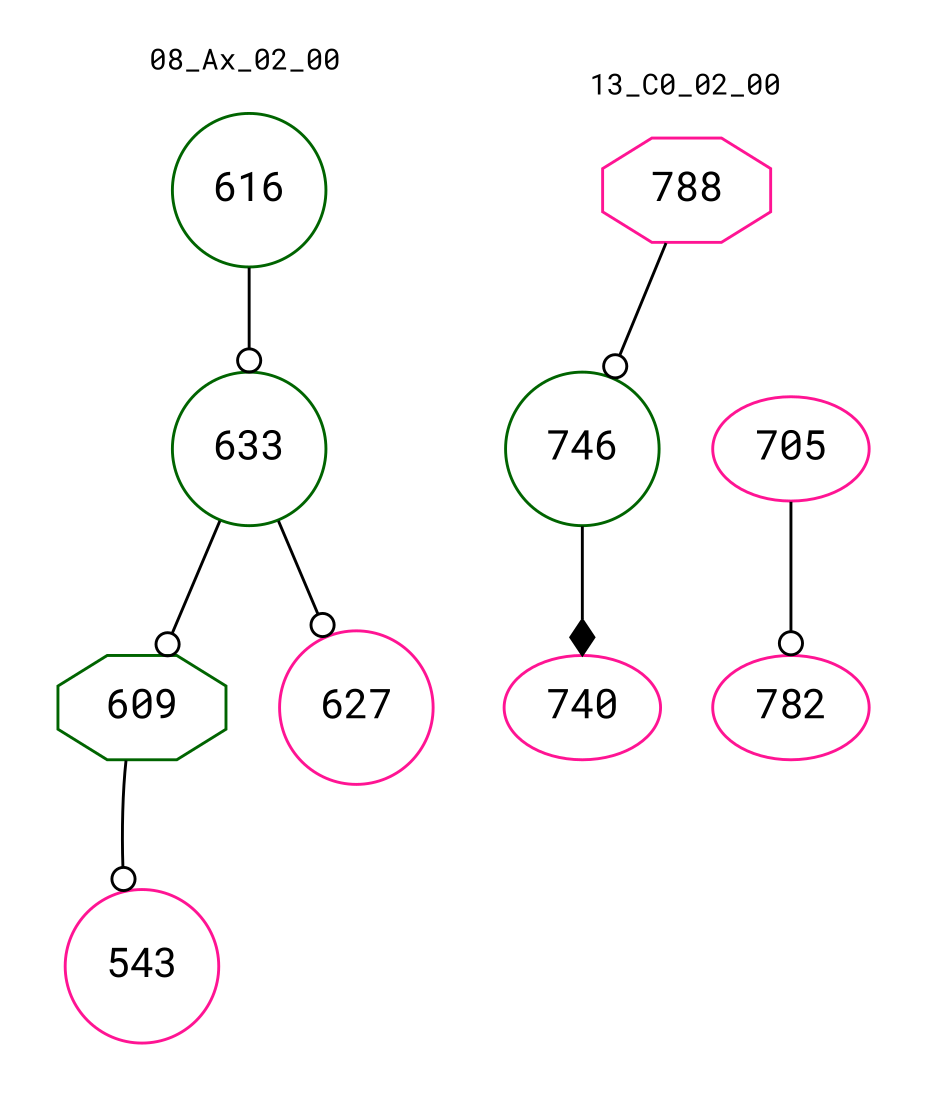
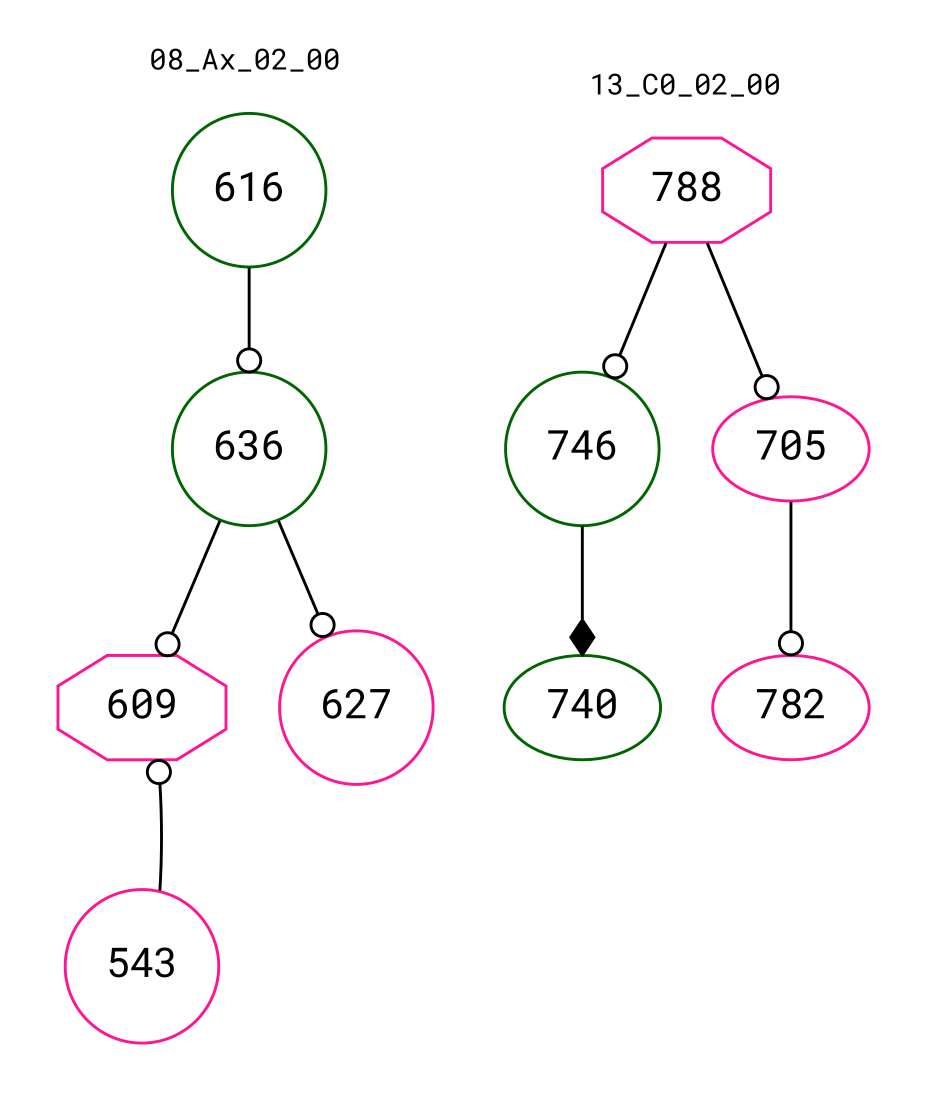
none -> (735, 309)
(249, 449) -> (249, 449)
(142, 708) -> (142, 708)
(582, 708) -> (582, 708)
(123, 814) -> (162, 837)
